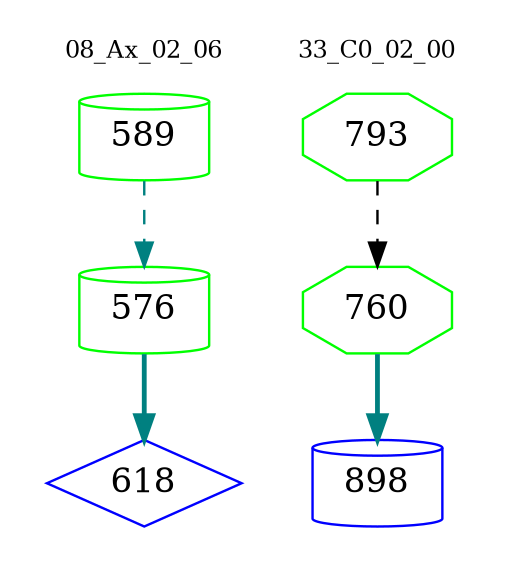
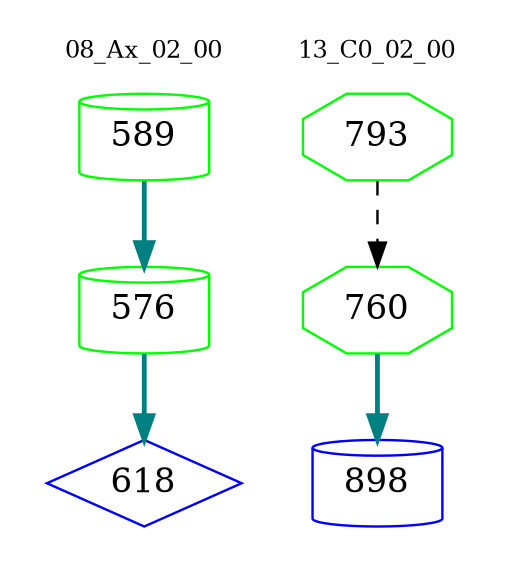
(144, 52) -> (144, 52)
(377, 52) -> (377, 52)
(144, 212) -> (144, 212)
